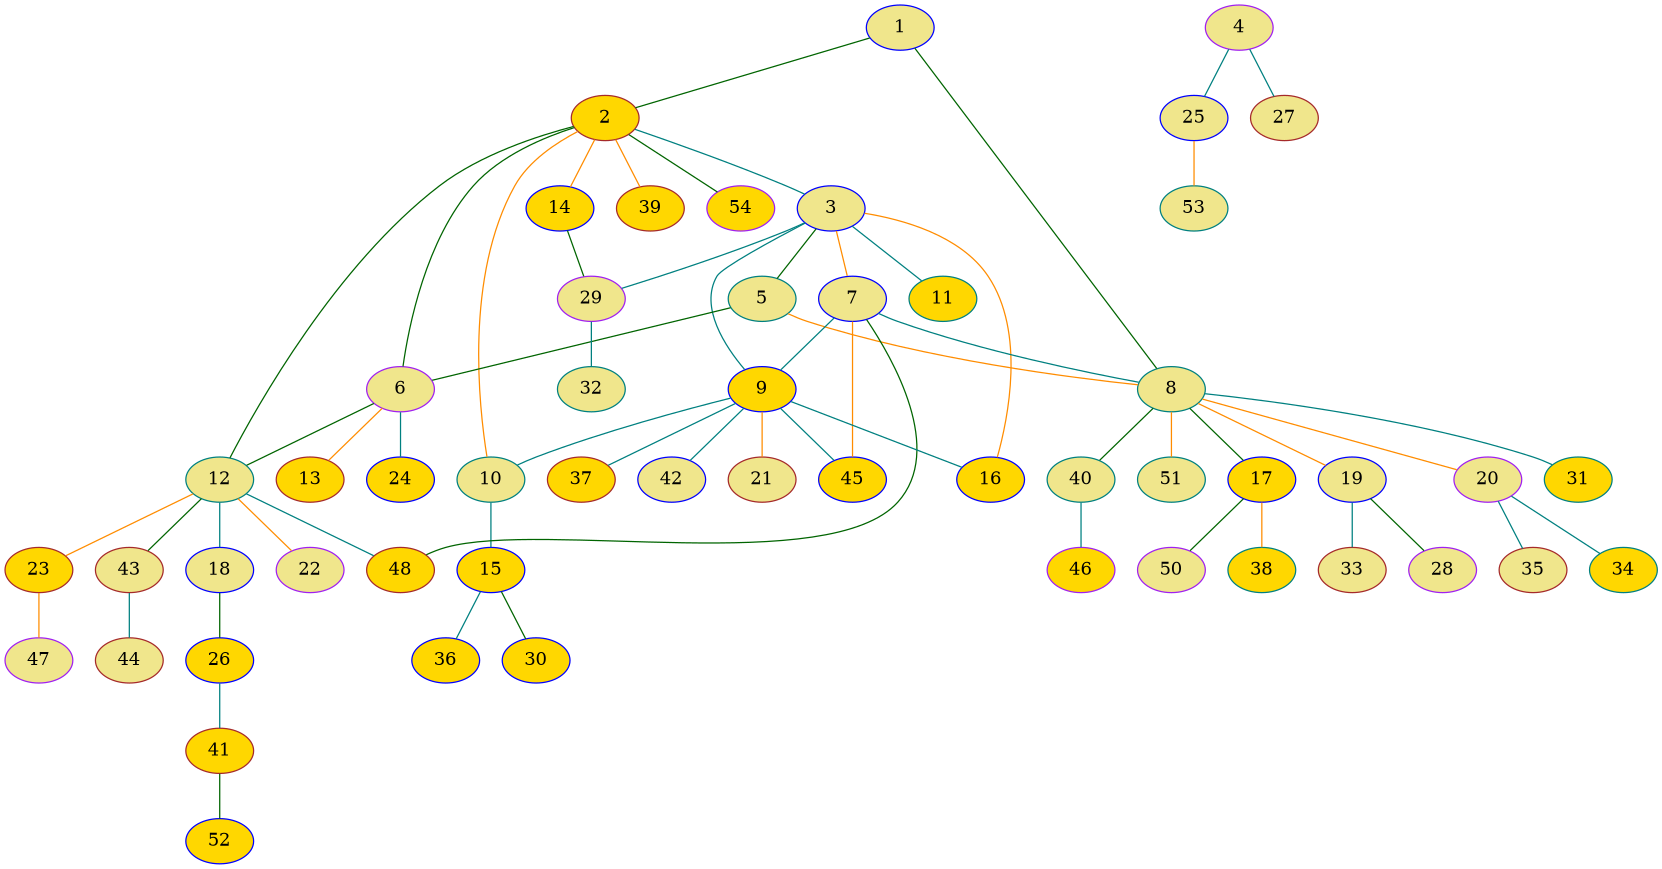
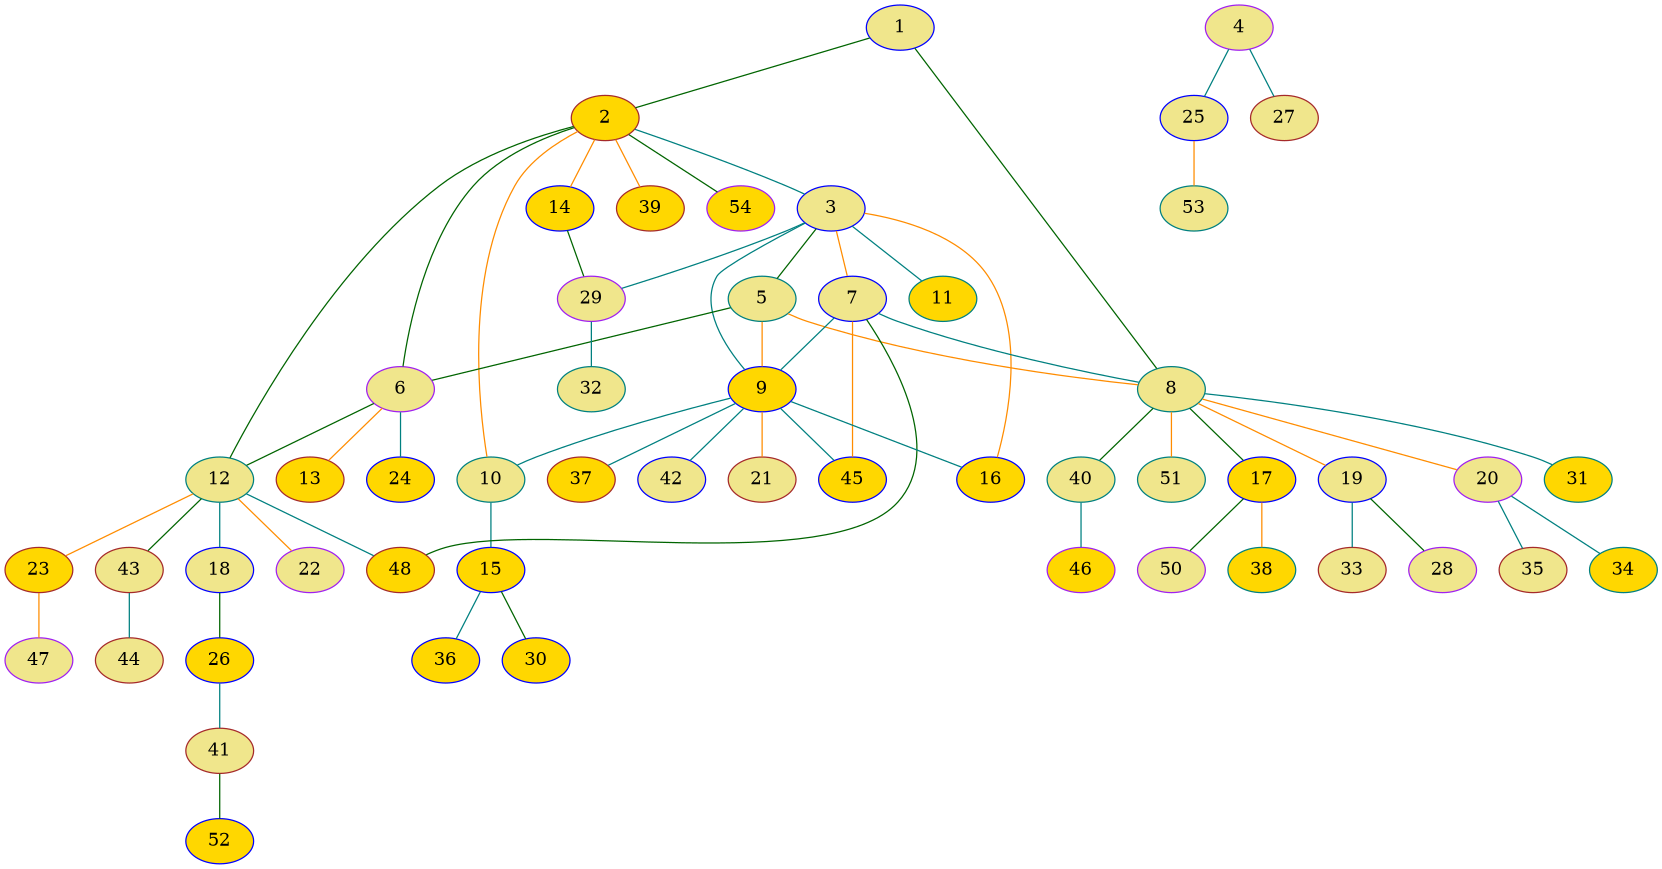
none -> (762, 344)
(220, 751) -> (220, 751)
